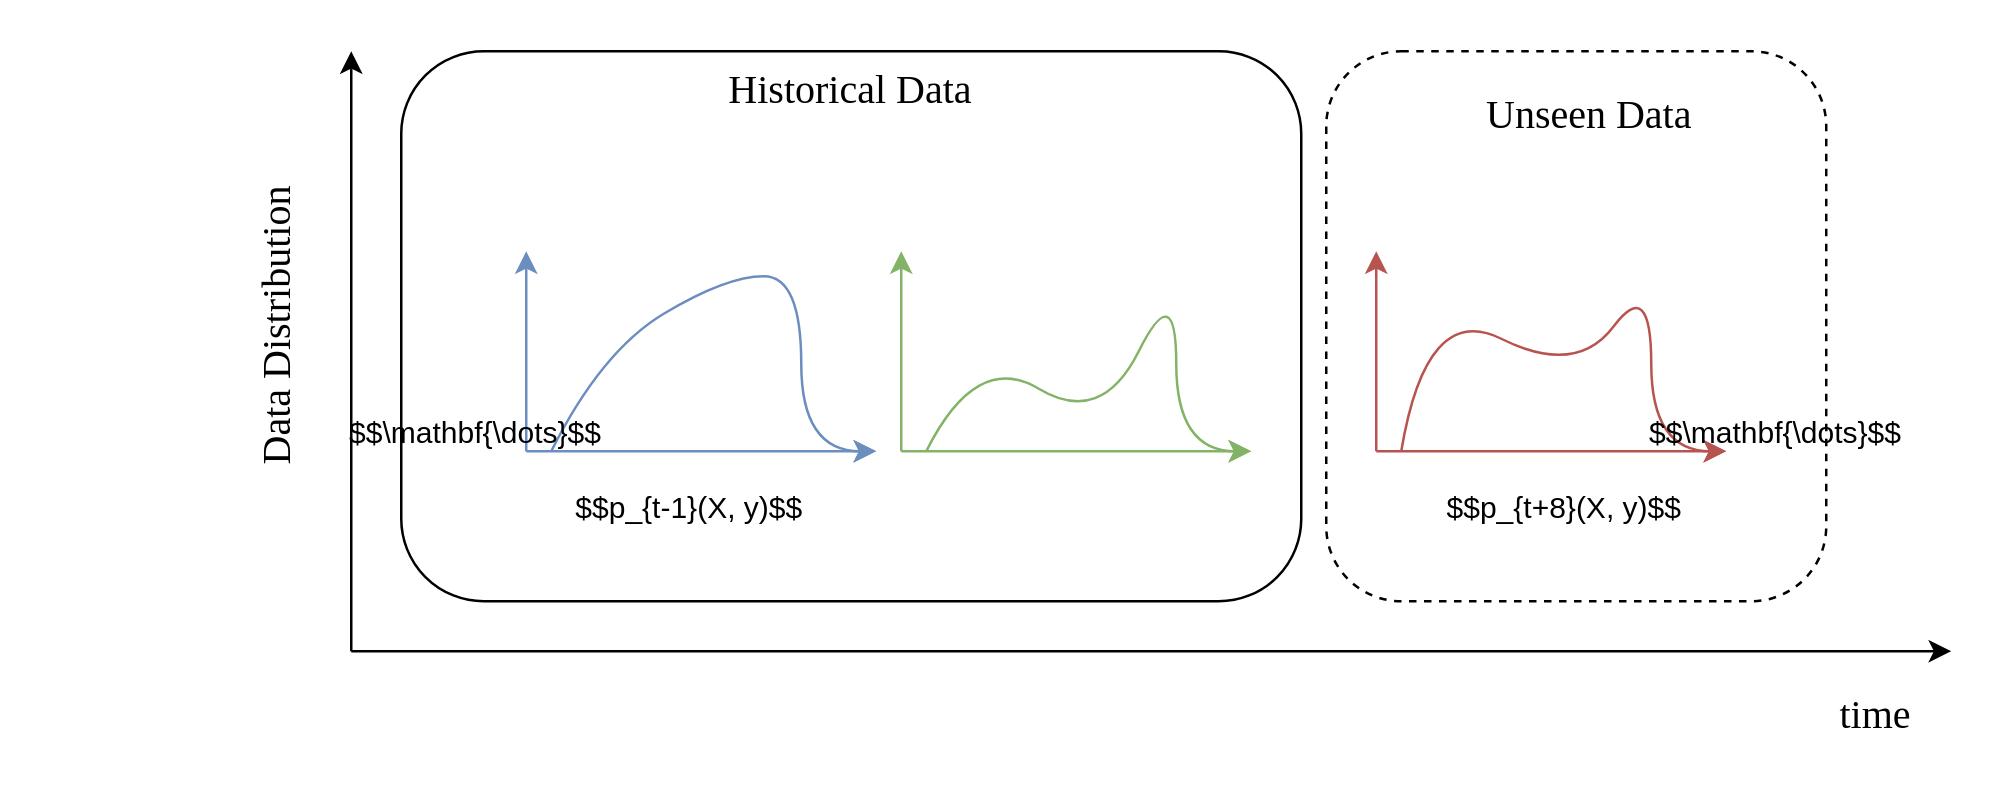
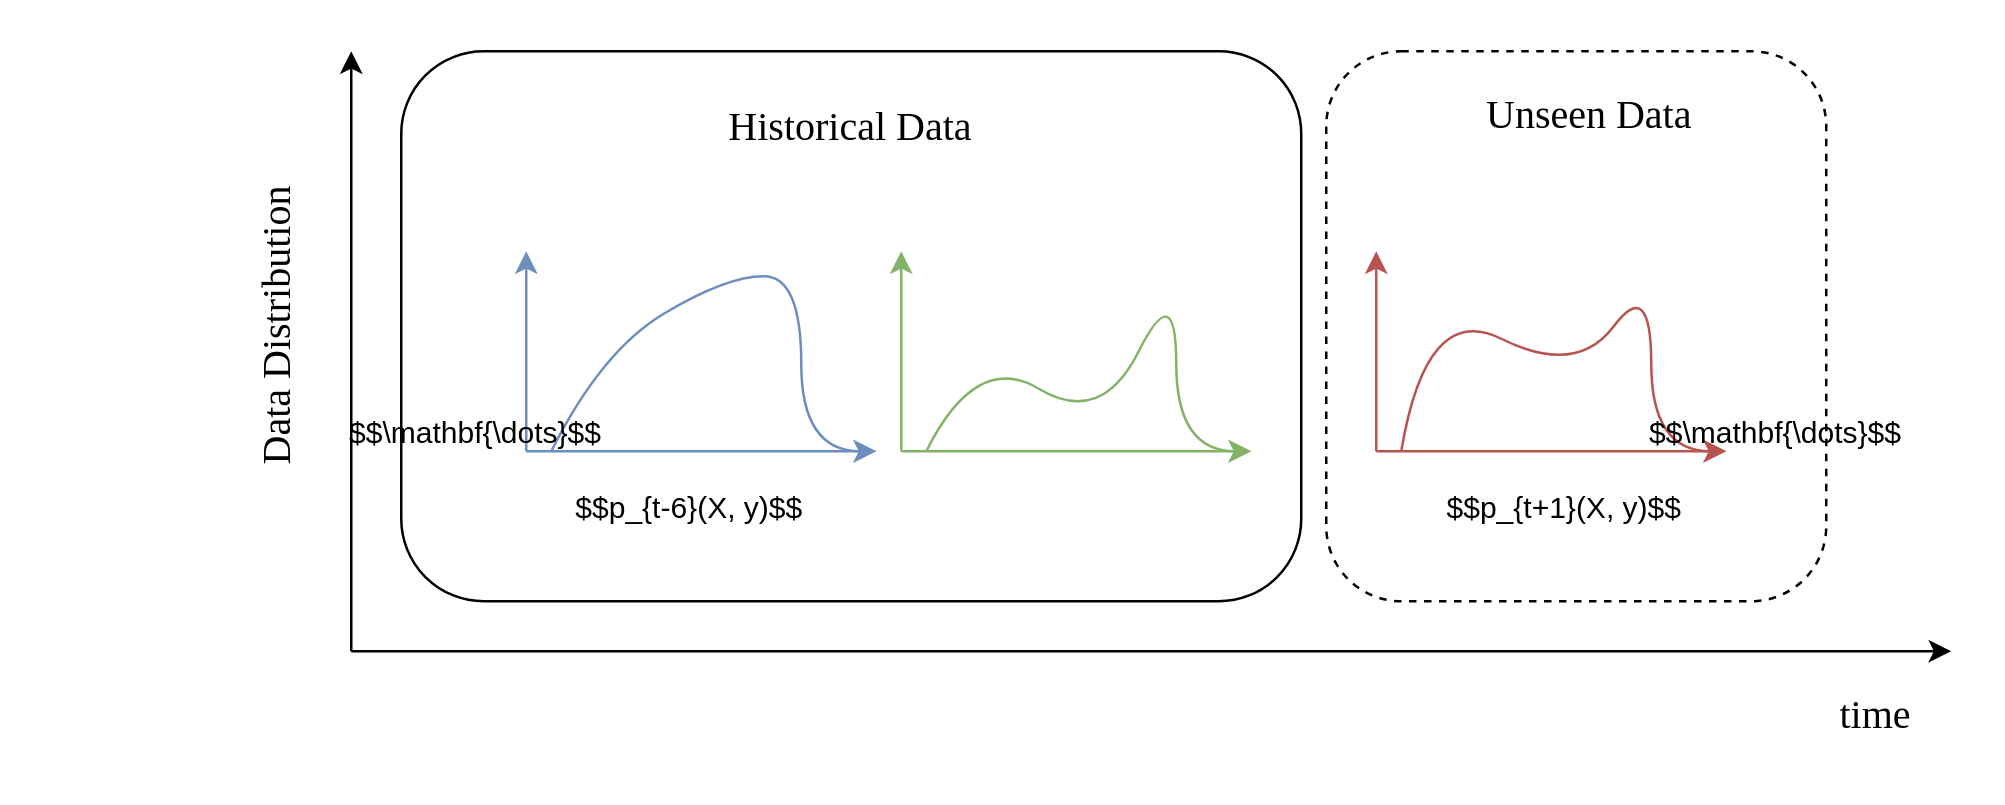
(851, 89) -> (851, 126)
(690, 509) -> (690, 509)
(1565, 509) -> (1565, 509)
